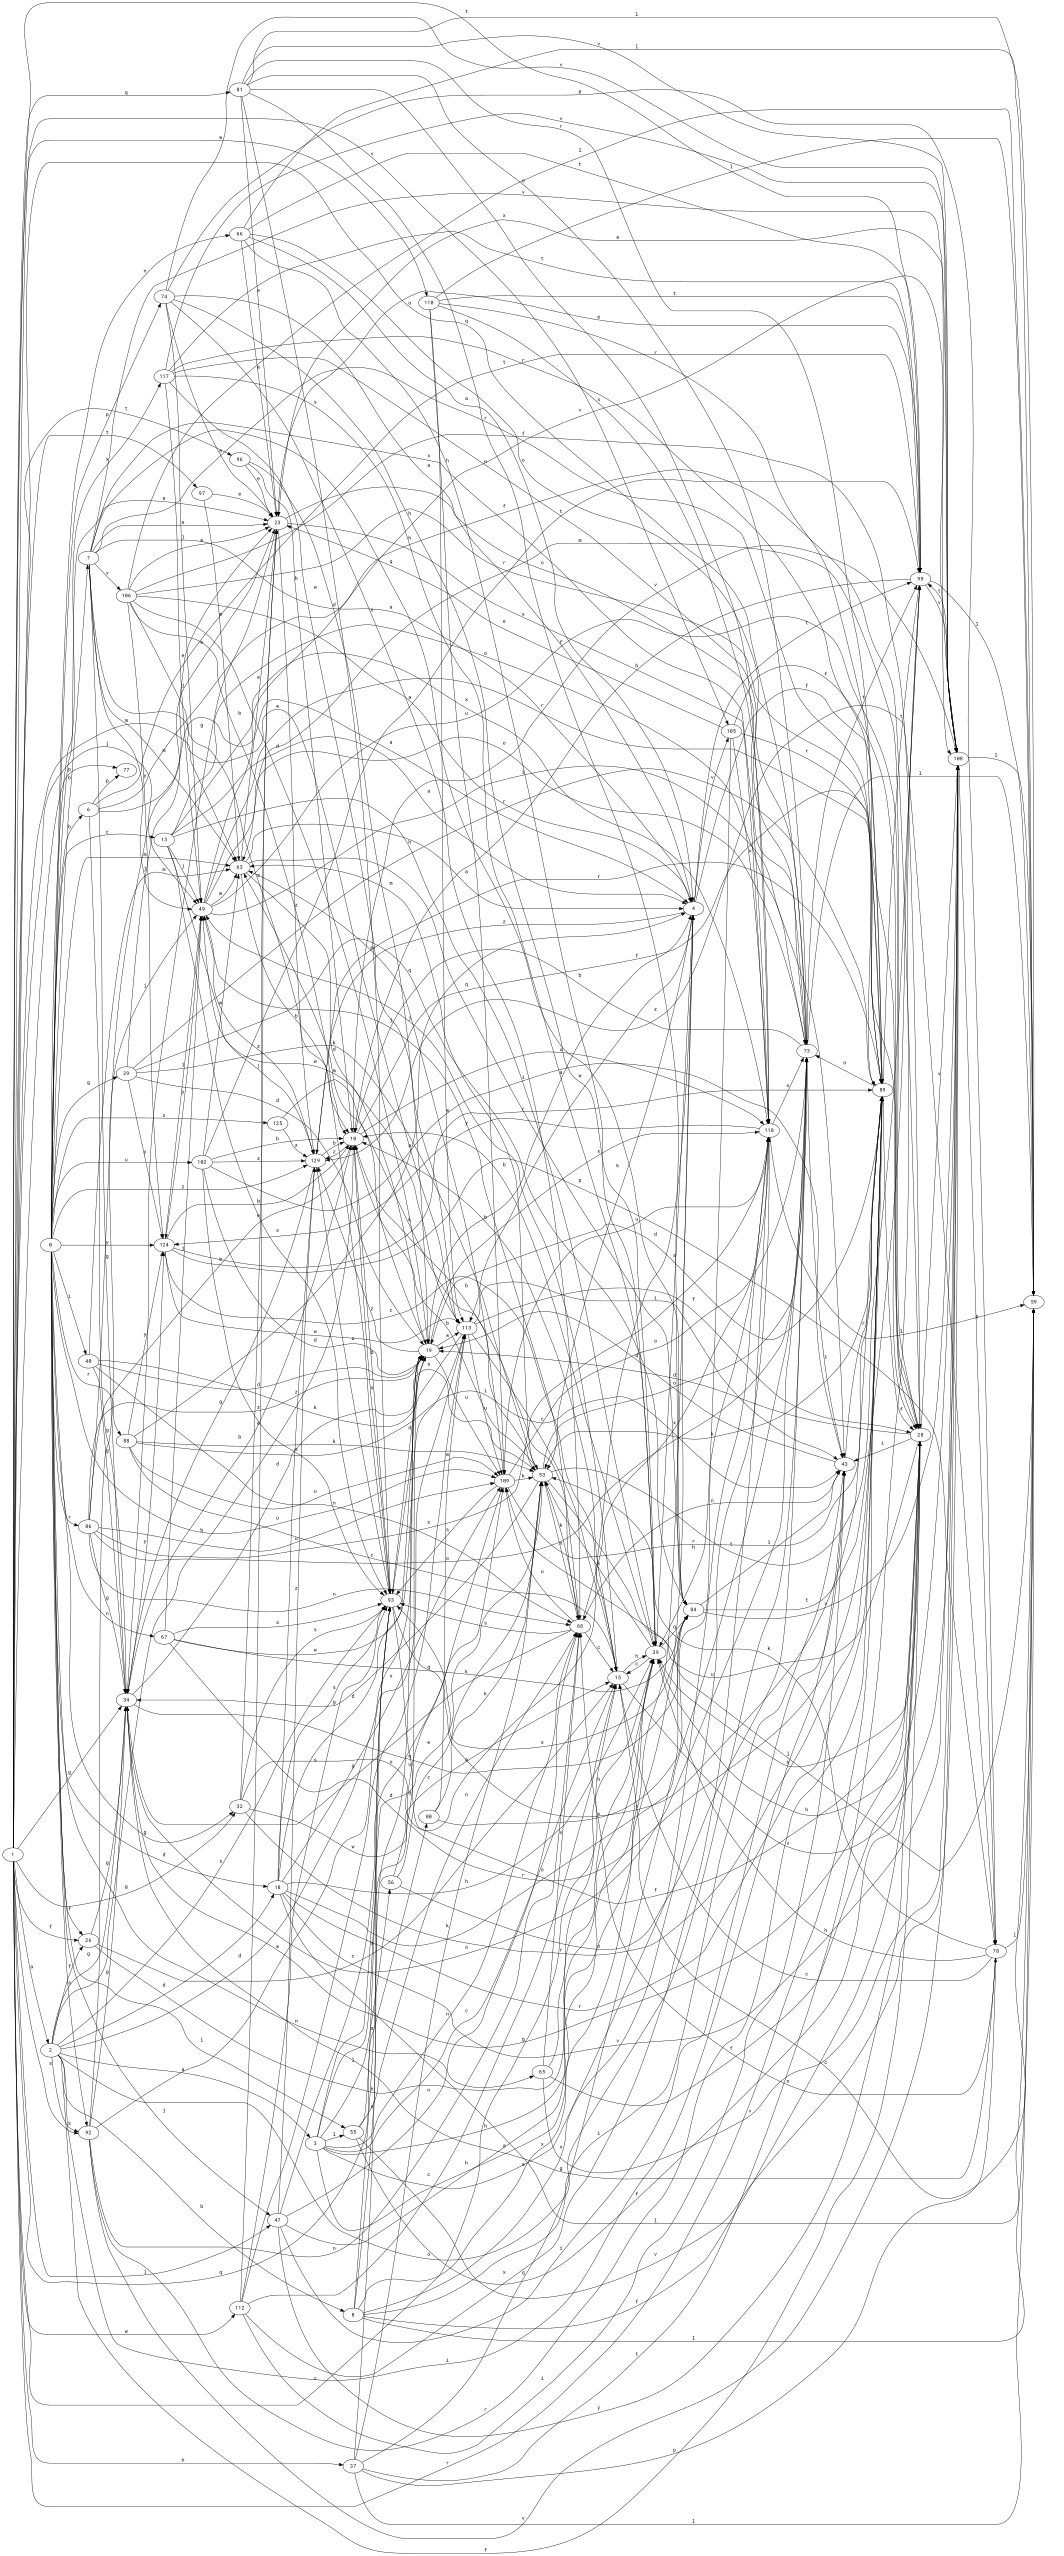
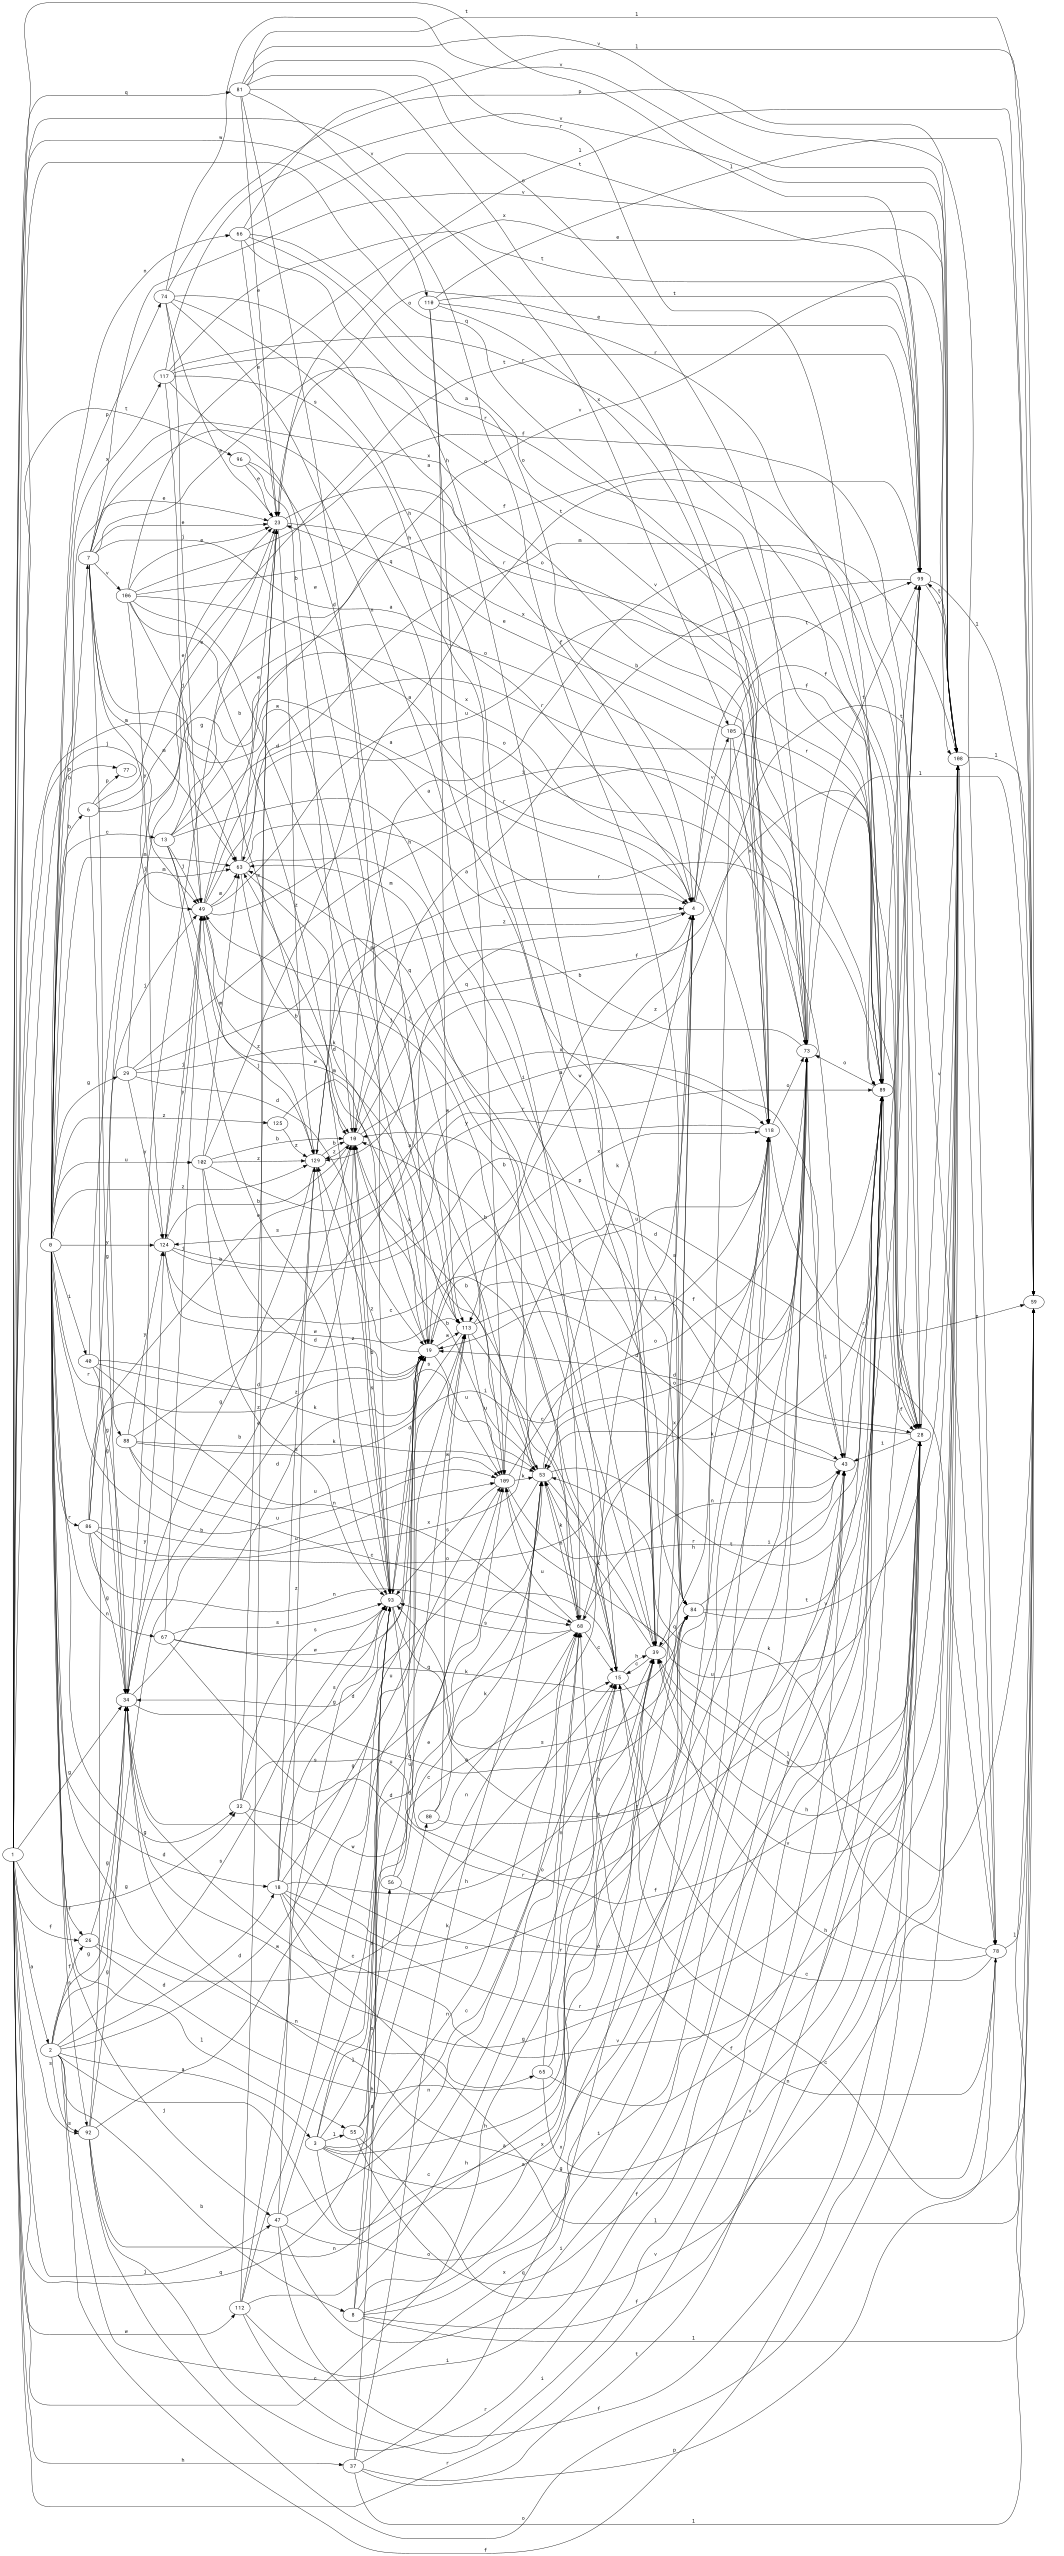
(202, 493) -> none
(523, 2518) -> (523, 2518)
